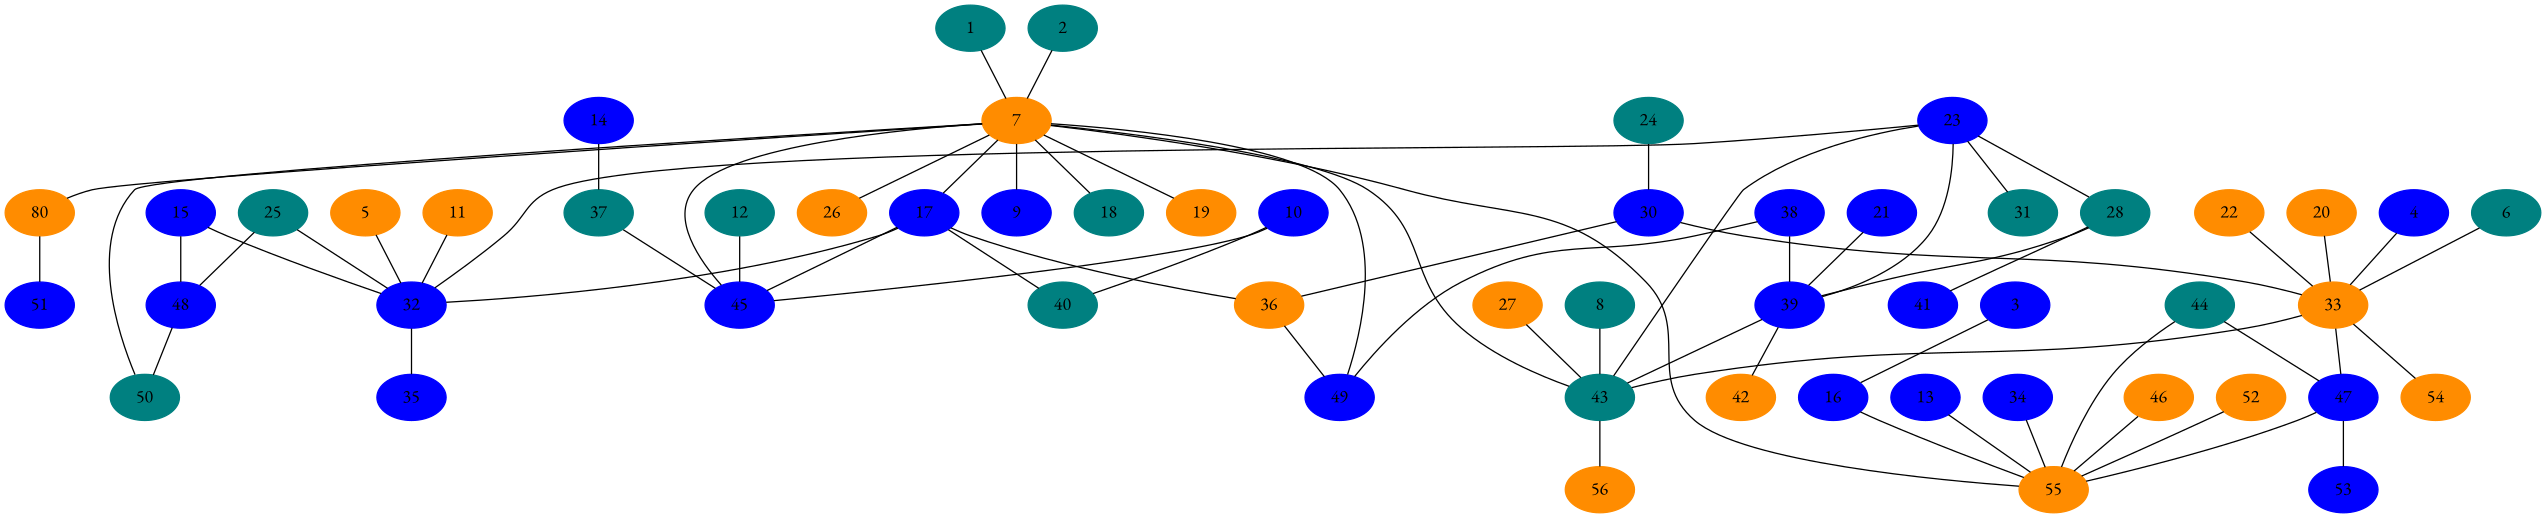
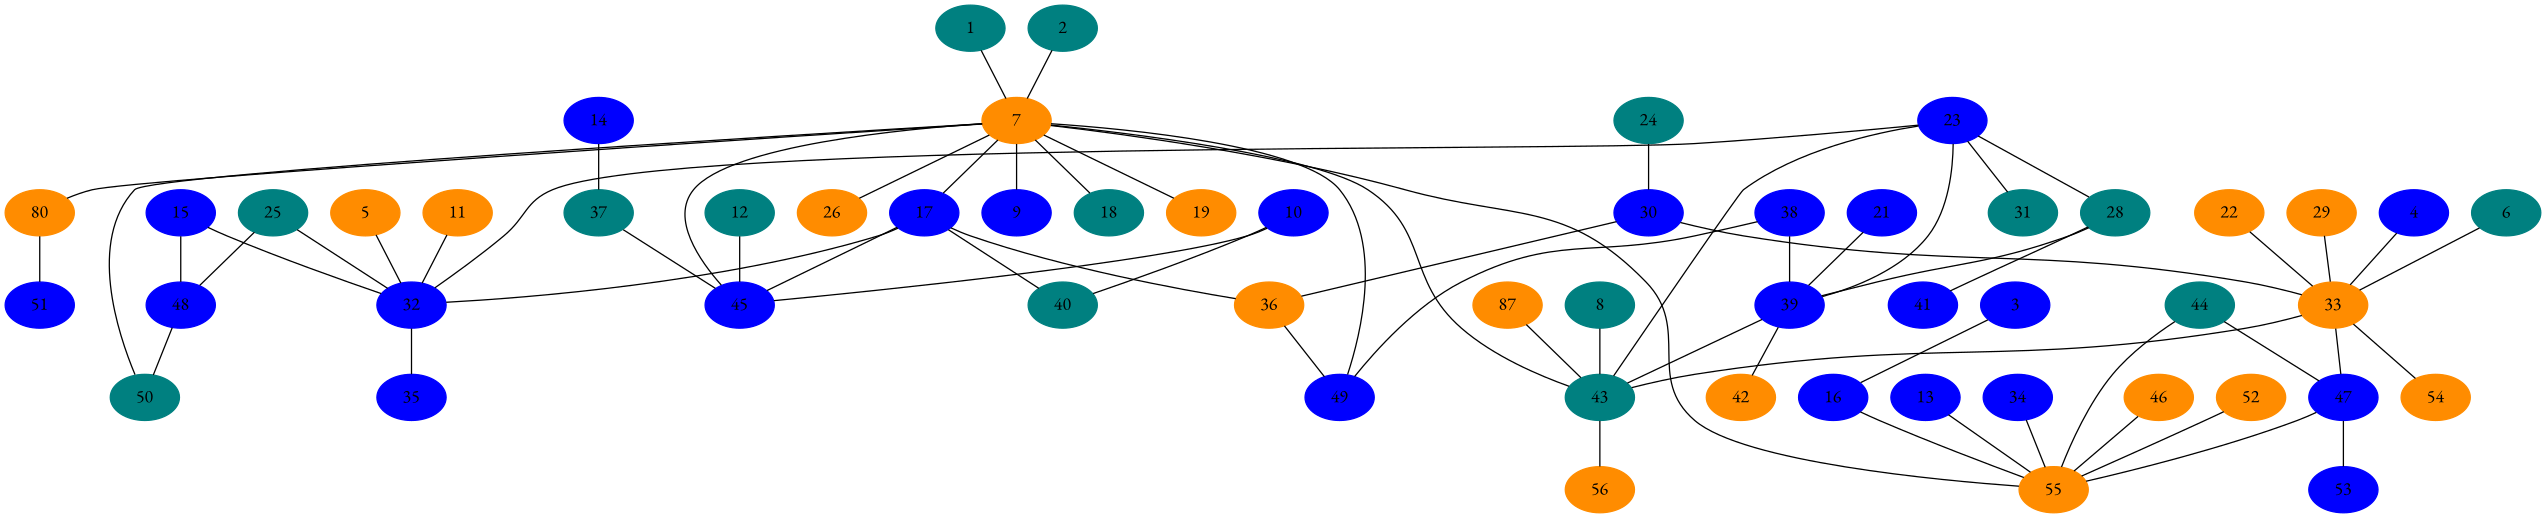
(2322, 213) -> (2322, 213)
(1508, 305) -> (1508, 305)
